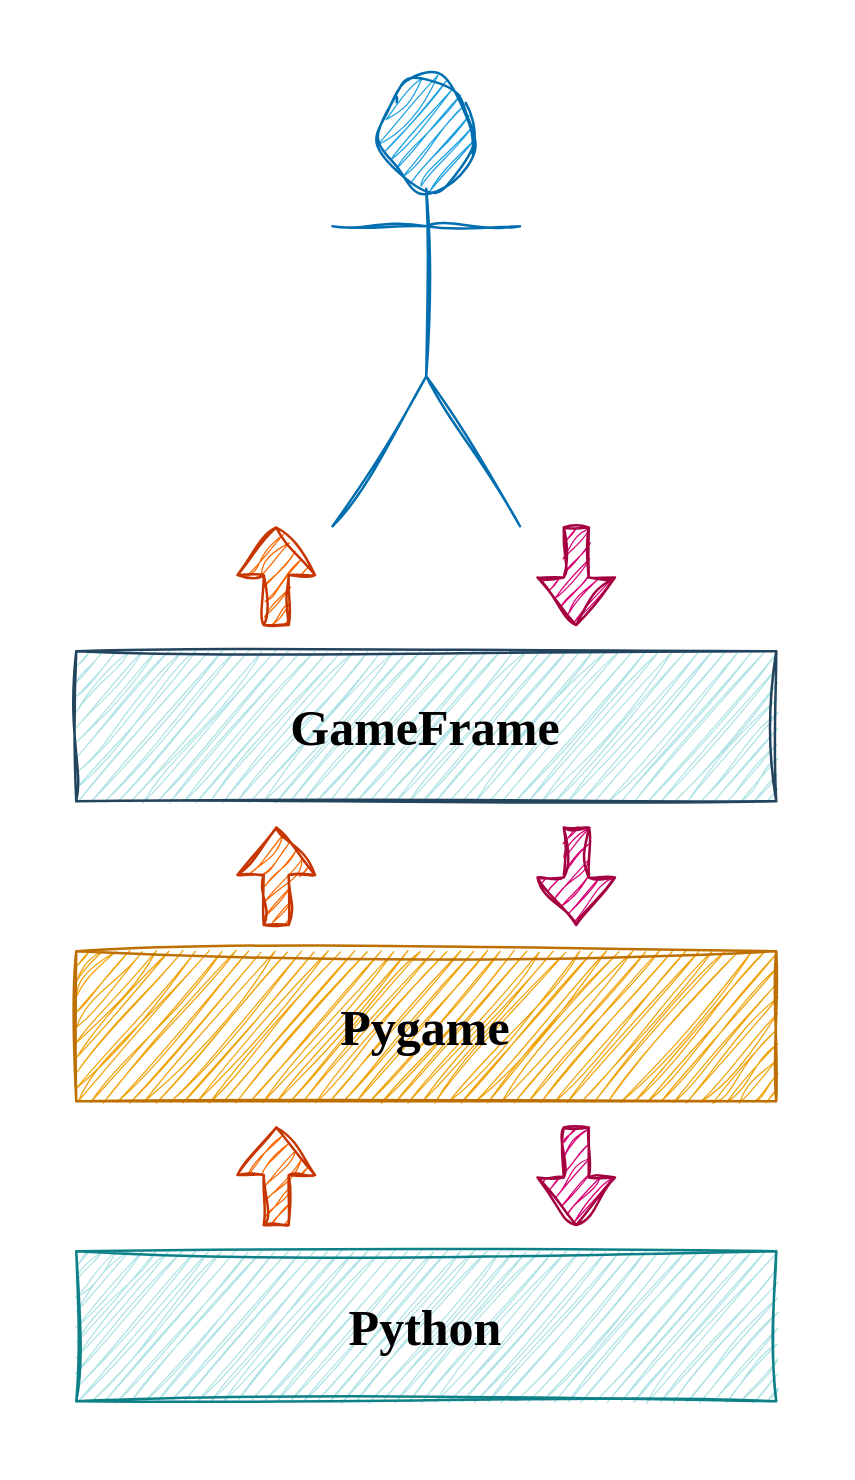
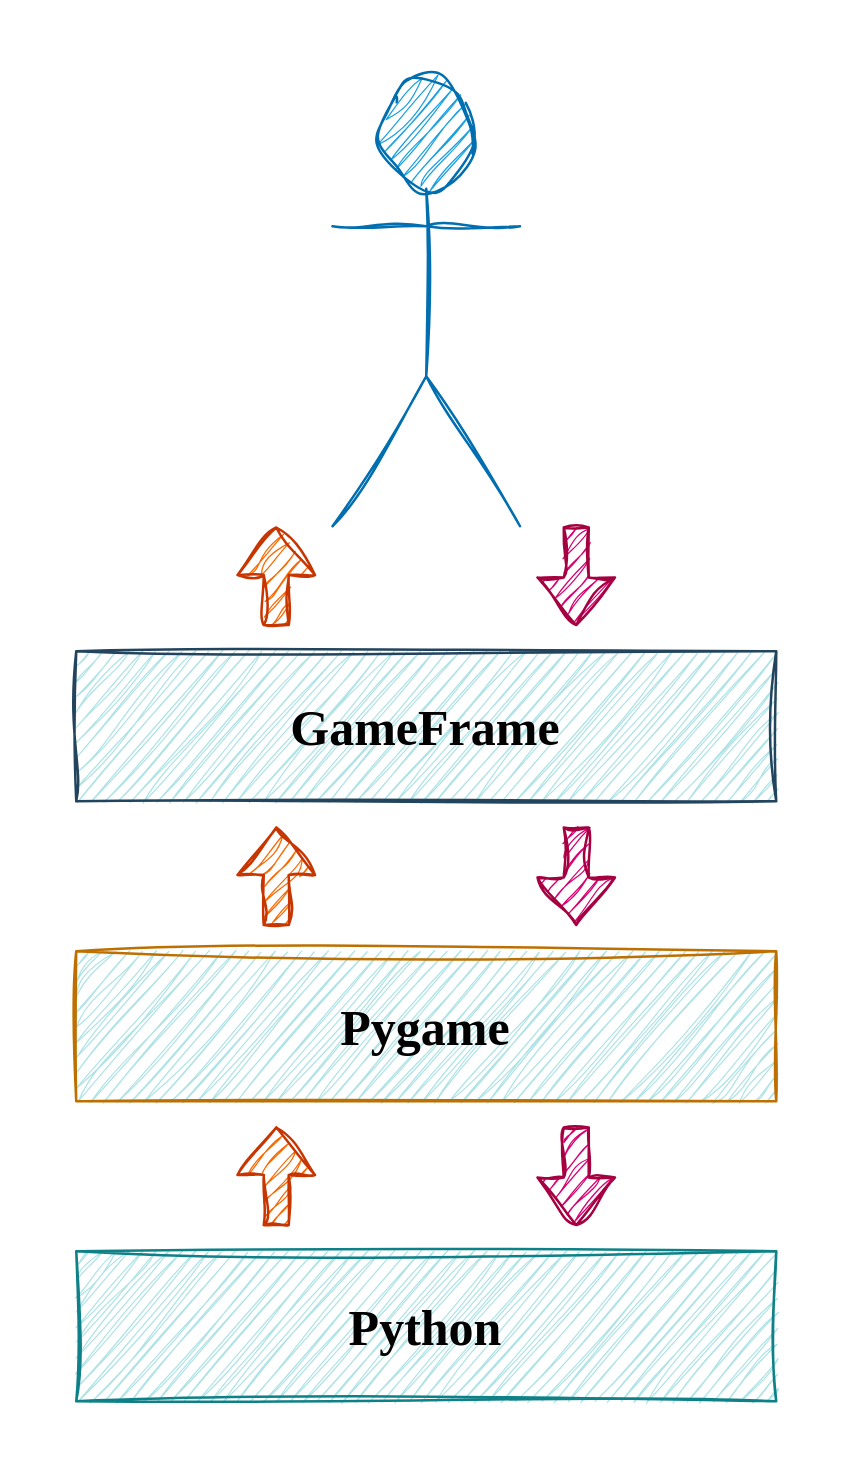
(426, 1026) -> (426, 1026)
